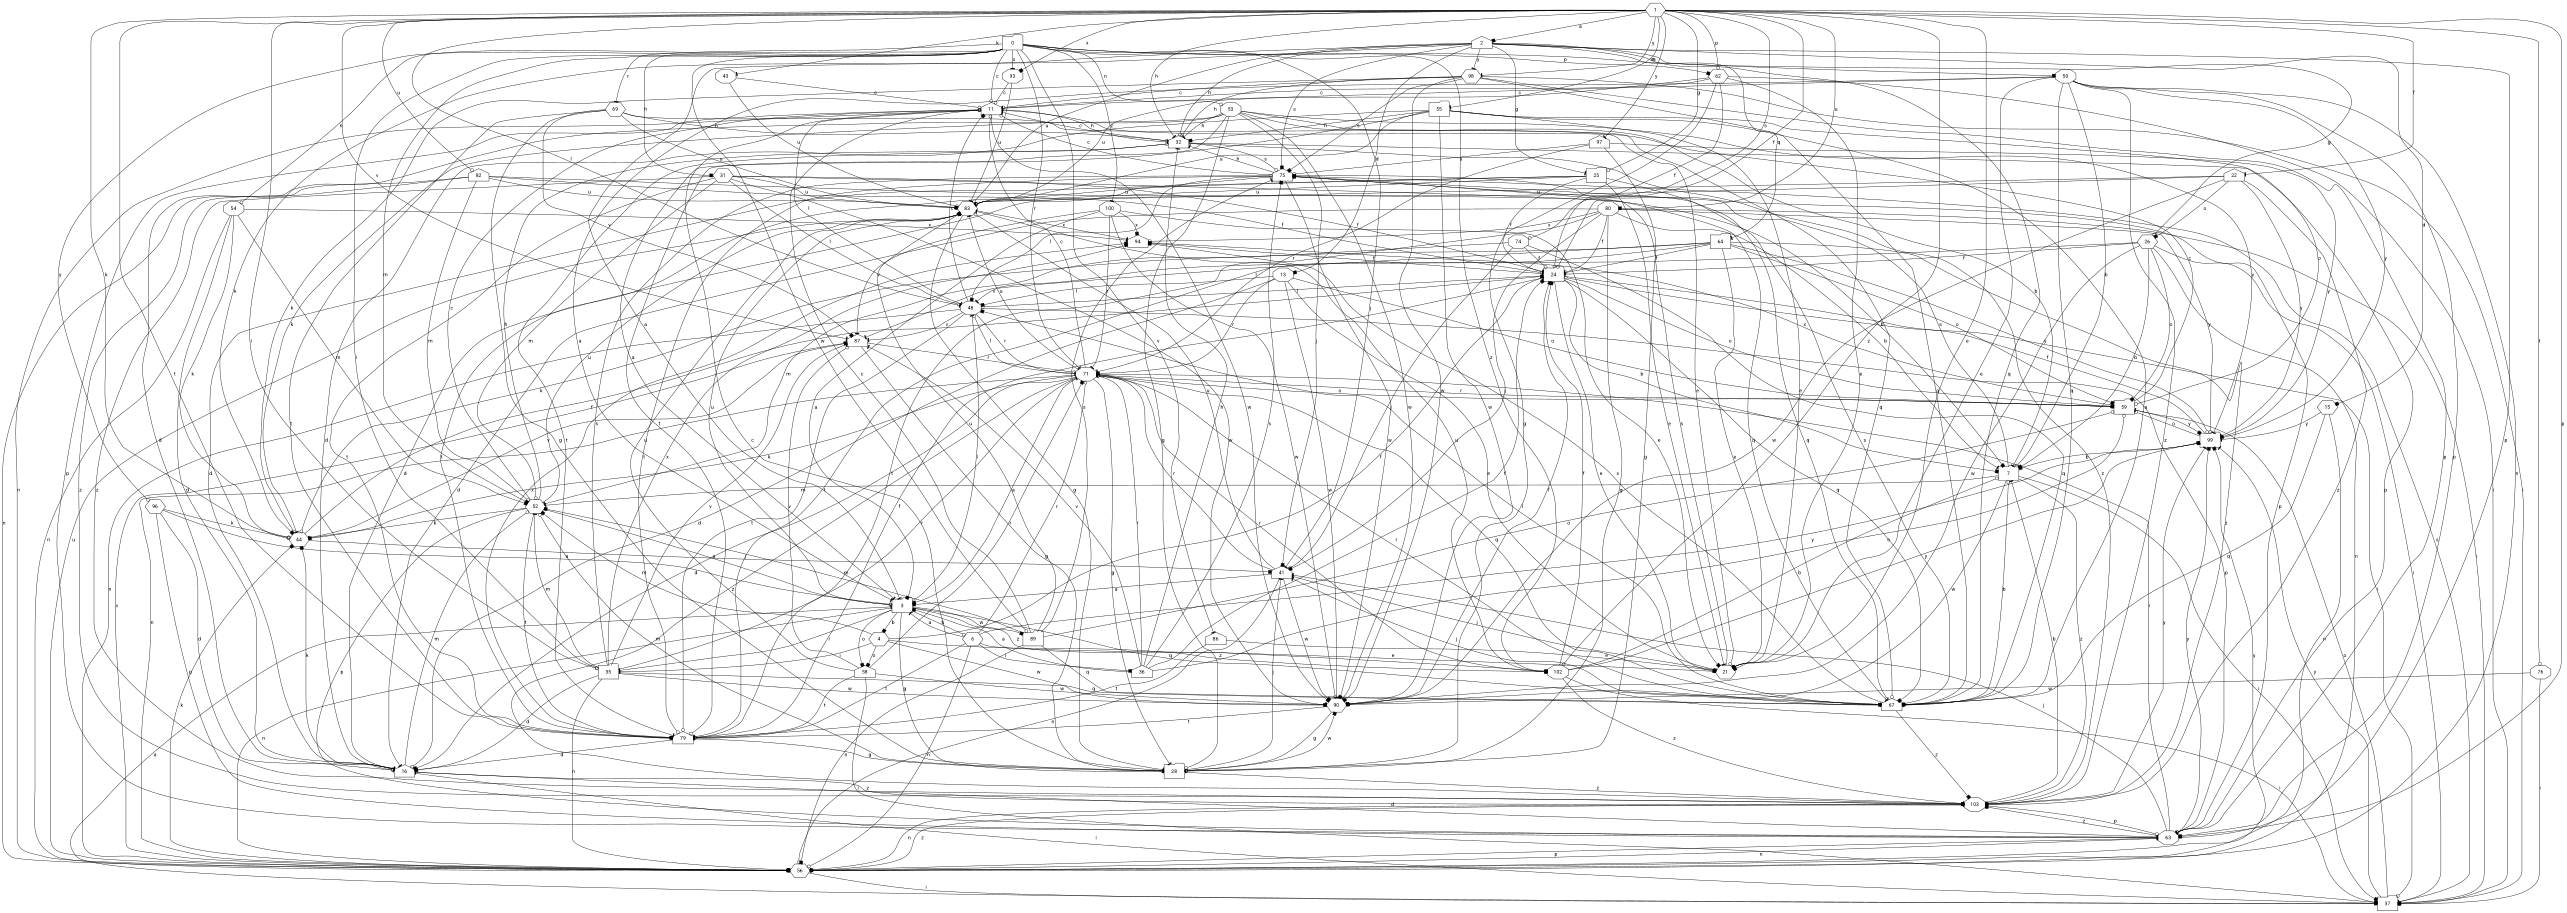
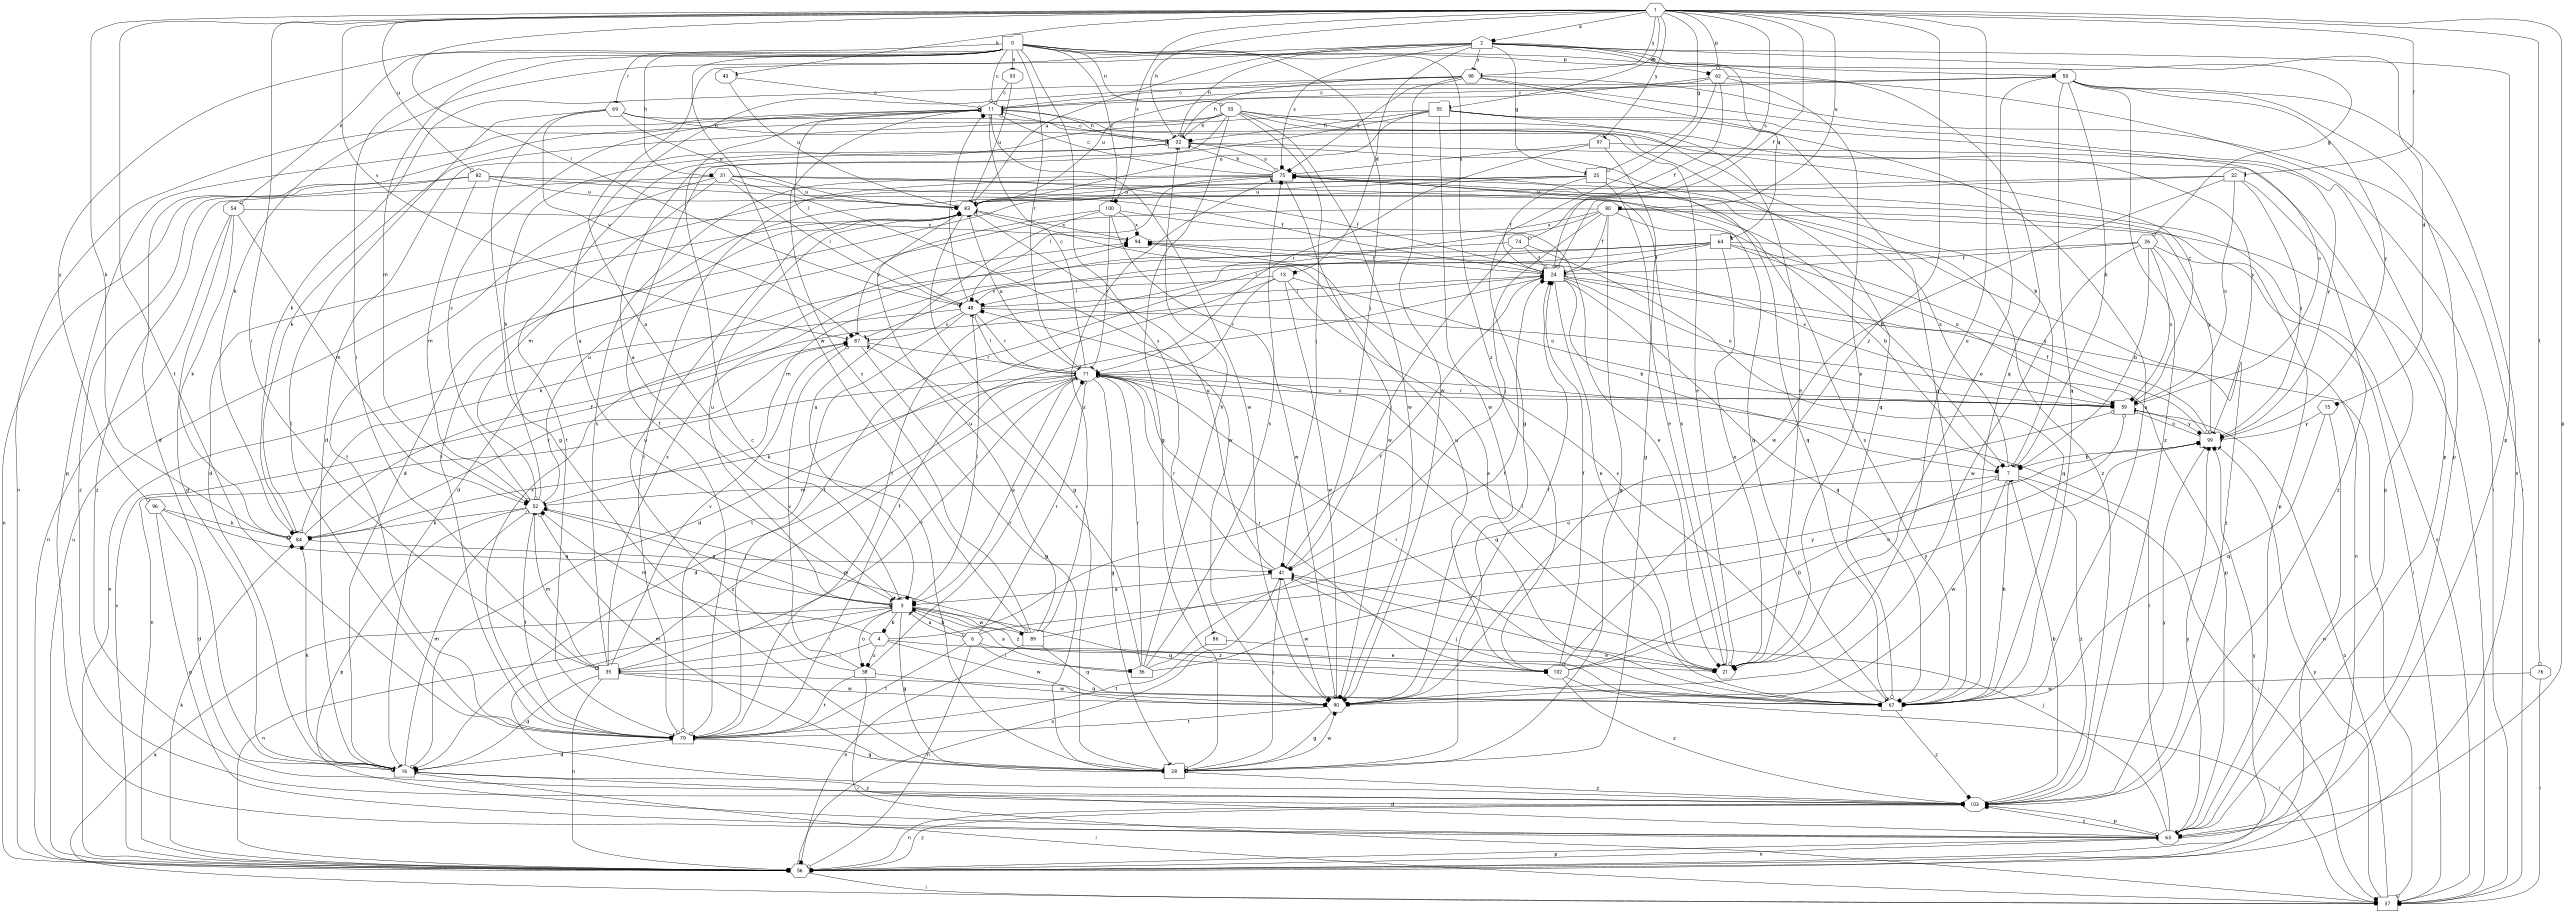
(1329, 14) -> (1323, 22)
(2194, 210) -> (2226, 313)
(299, 540) -> (299, 540)
